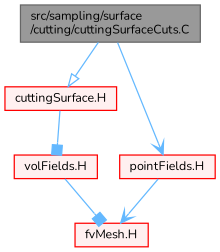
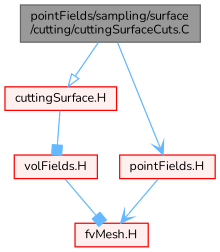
(110, 24) -> (110, 24)
